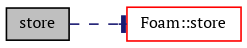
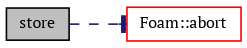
(184, 24) -> (184, 24)
